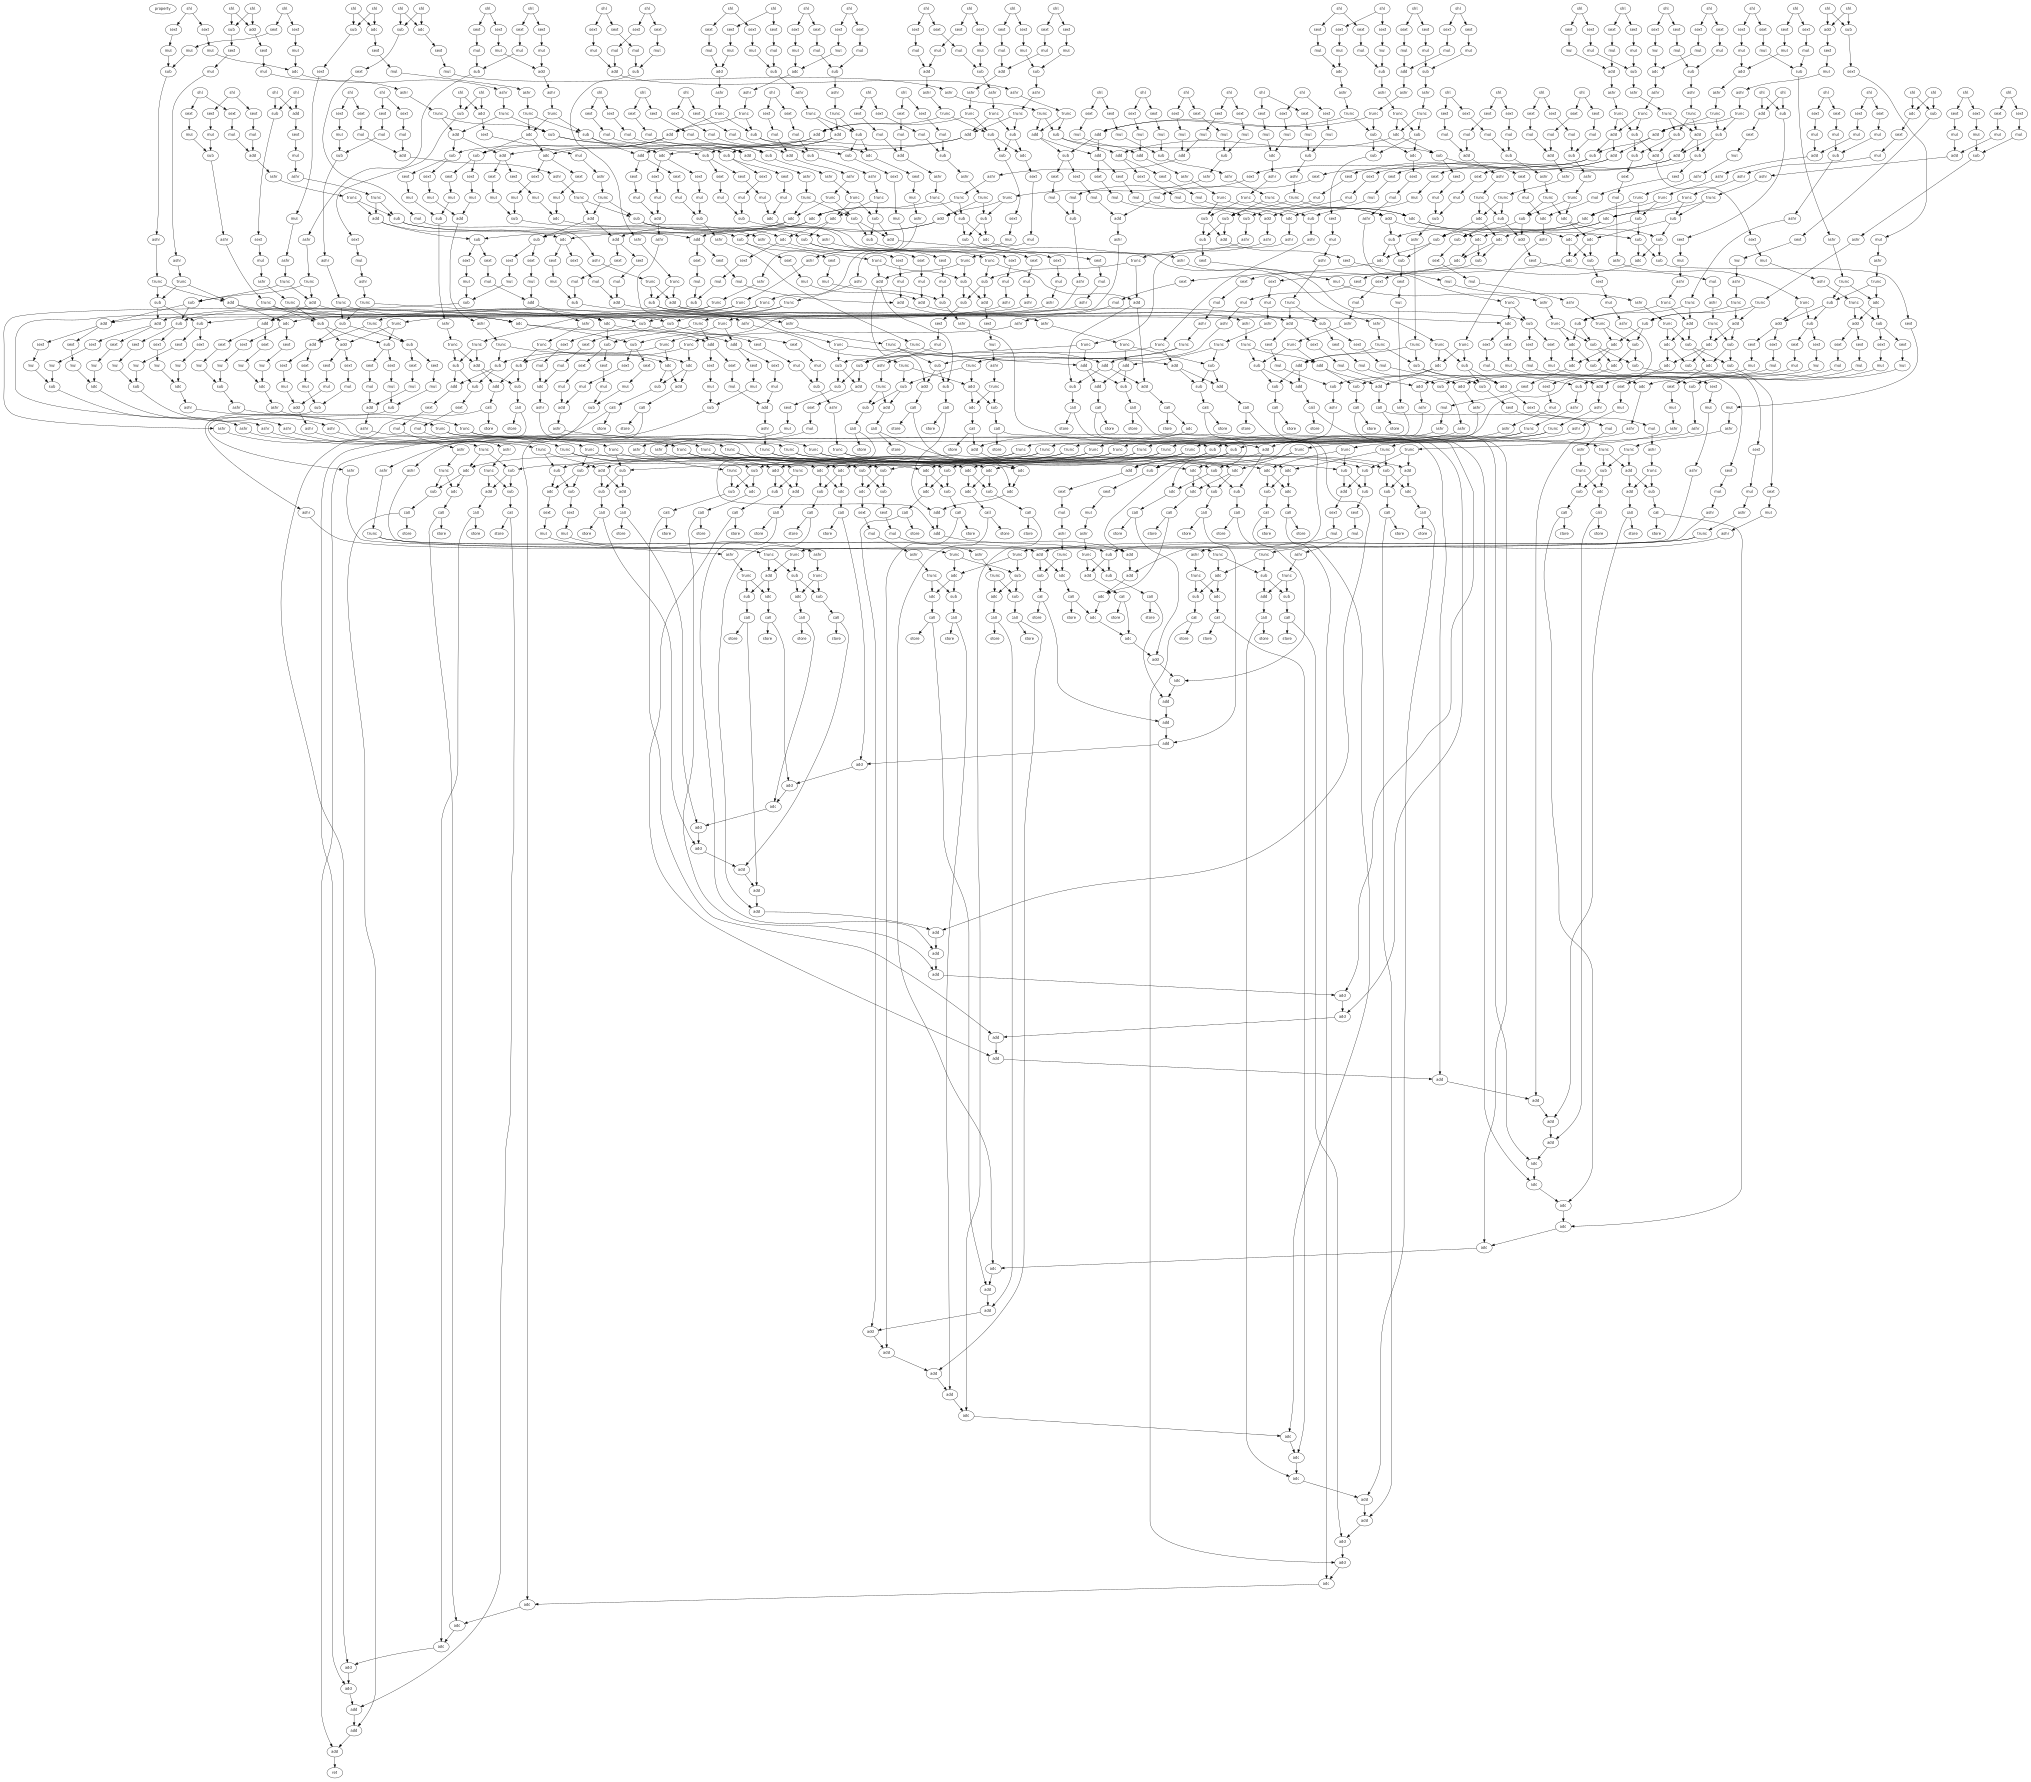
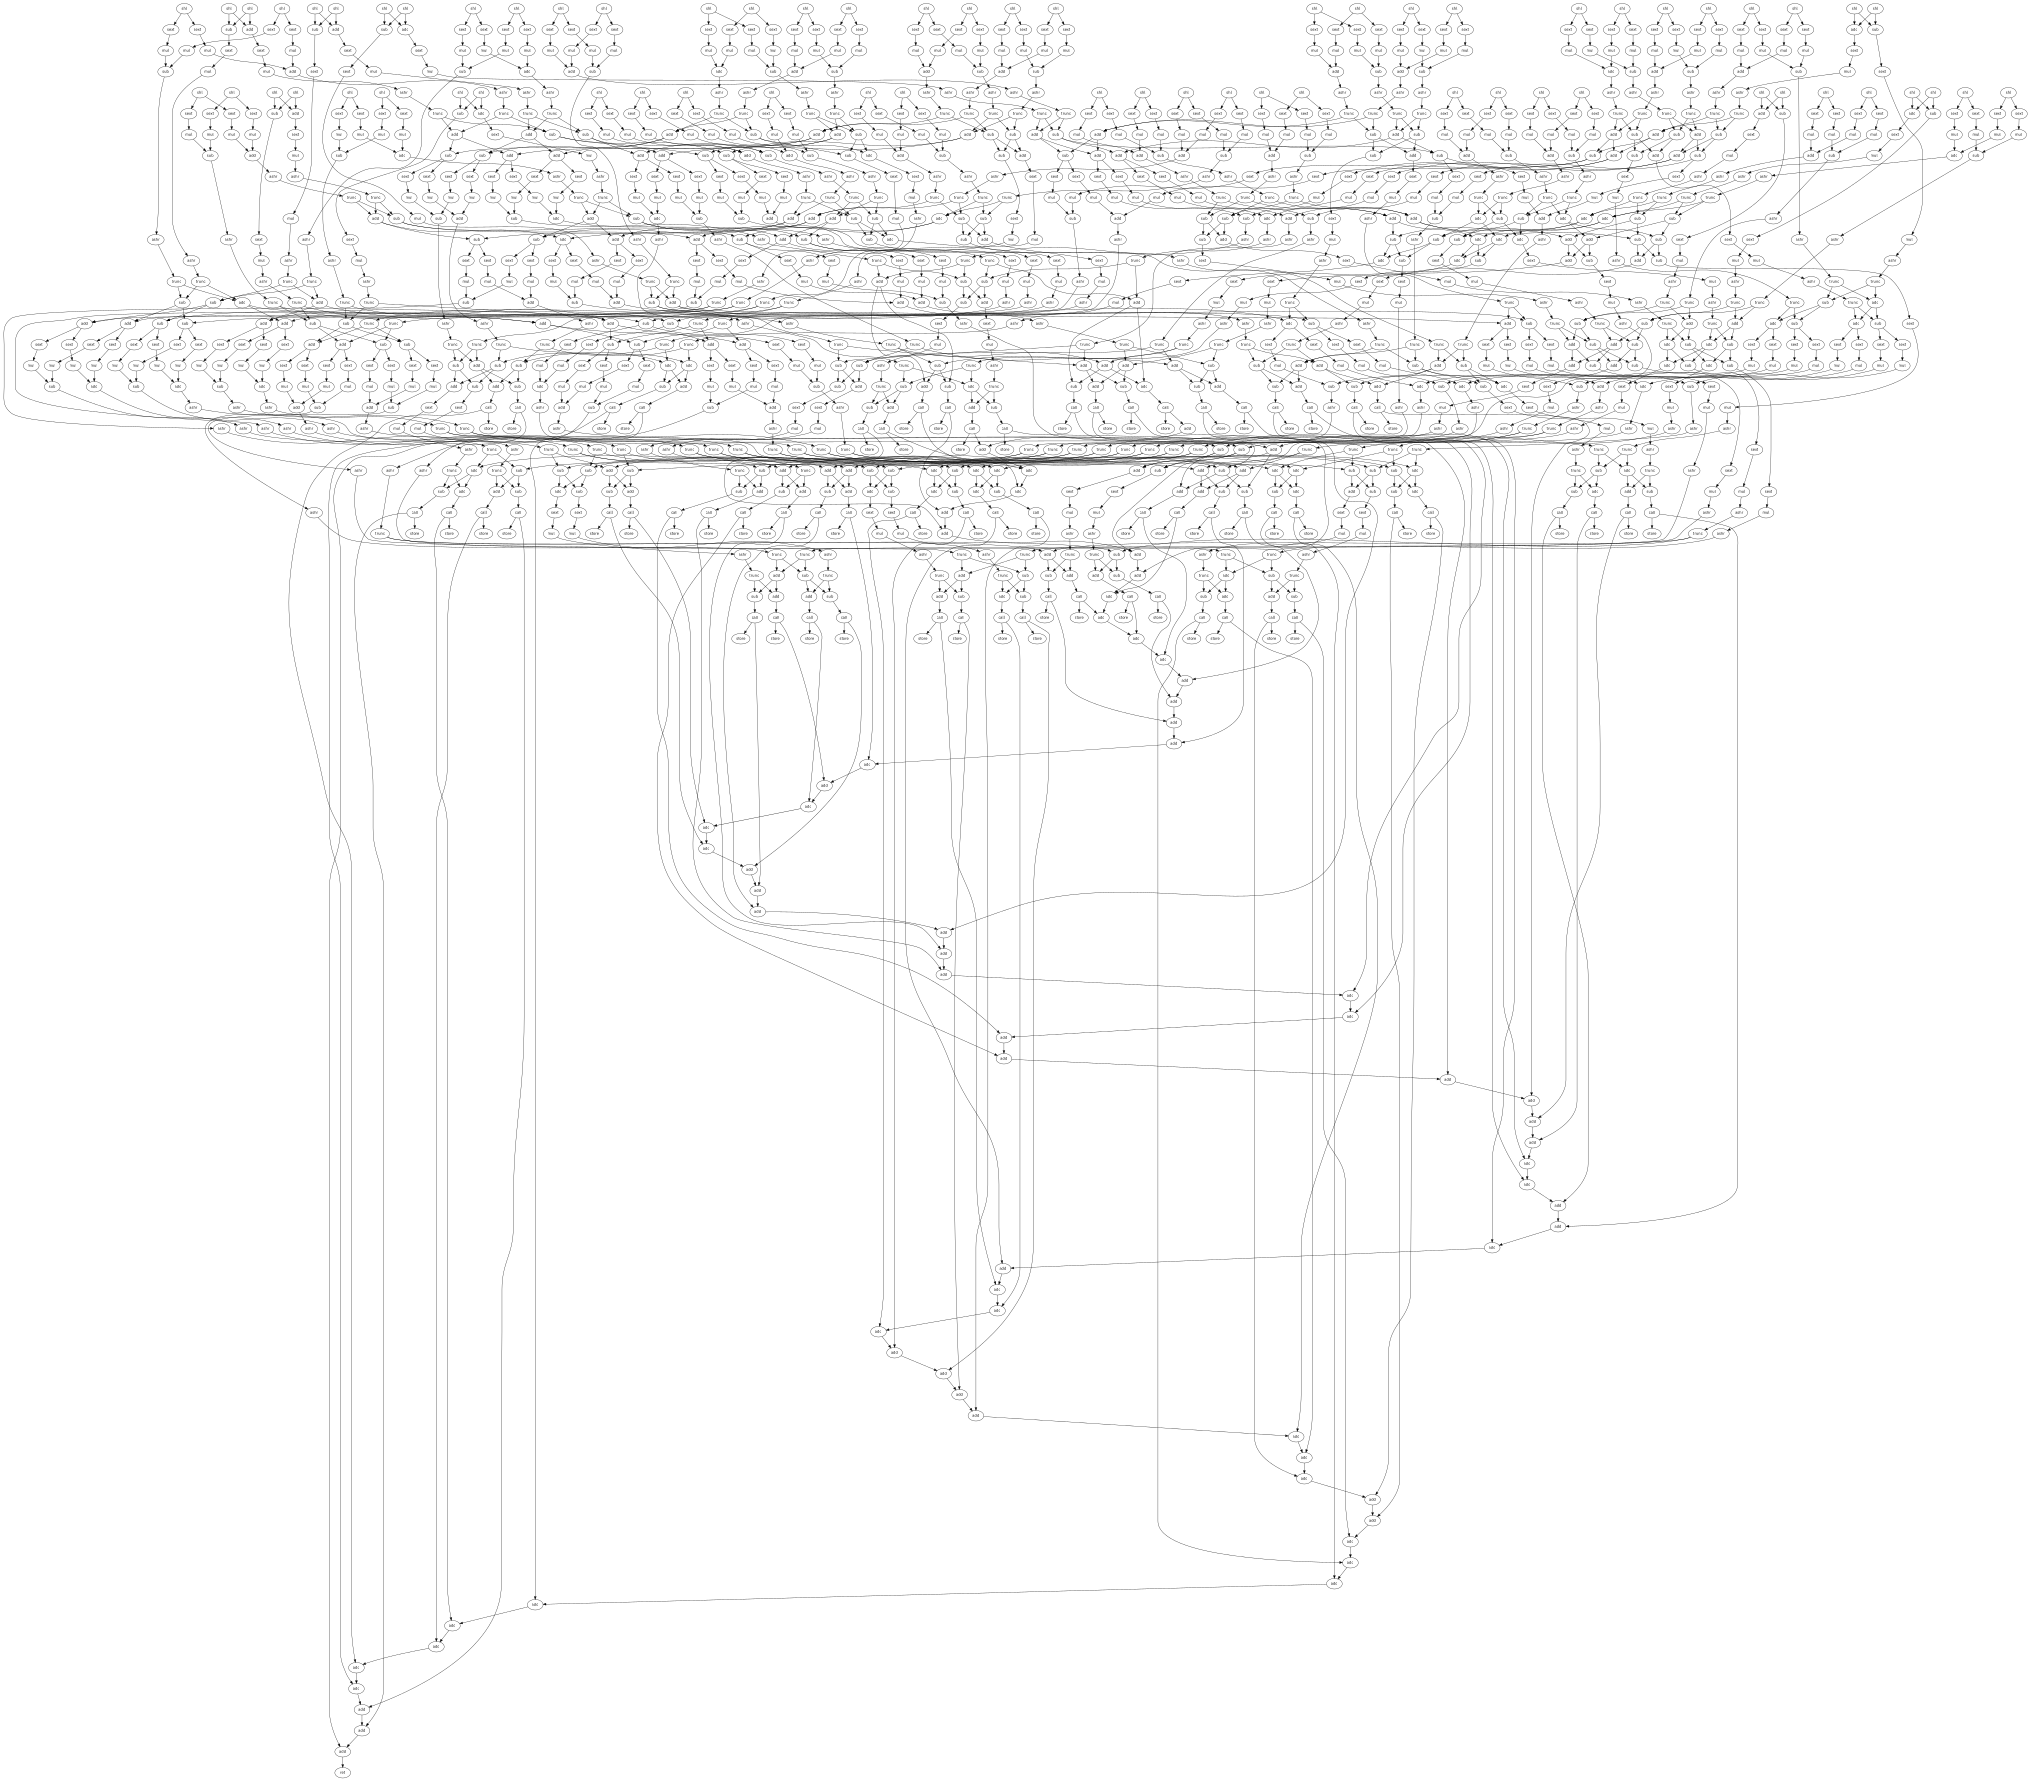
(163, 9) -> none
